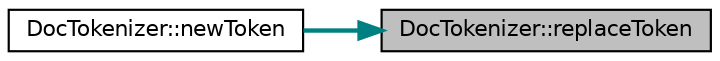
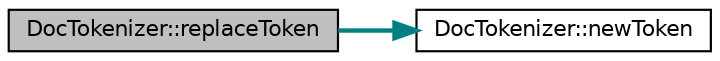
(331, 31) -> (366, 31)
